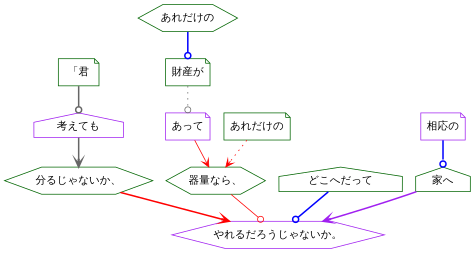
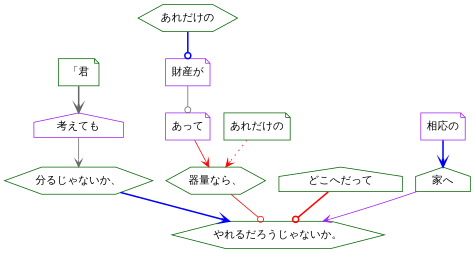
(188, 72) -> (188, 72)
(79, 96) -> (79, 96)
(188, 96) -> (188, 96)
(79, 149) -> (79, 149)
(443, 150) -> (443, 150)
(313, 205) -> (313, 205)
(171, 206) -> (171, 206)
(374, 206) -> (374, 206)
(278, 235) -> (278, 235)
